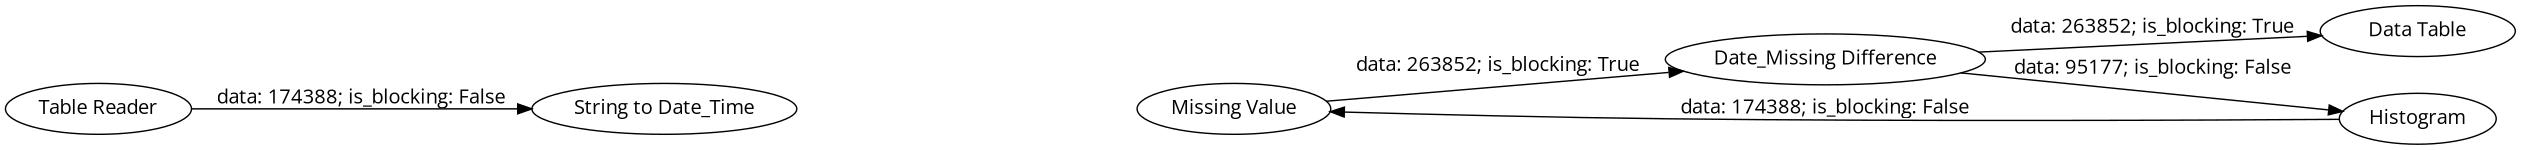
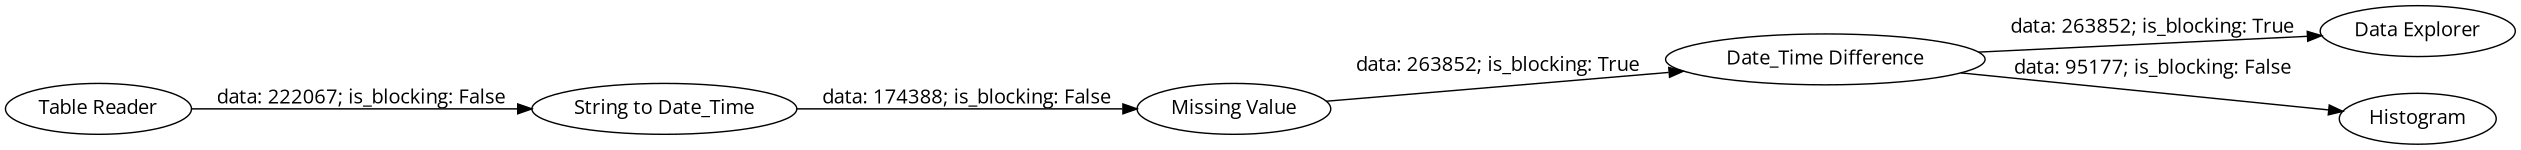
(2418, 31) -> (2418, 31)
(1825, 59) -> (1825, 59)
(362, 98) -> (362, 98)
(1842, 120) -> (960, 109)
